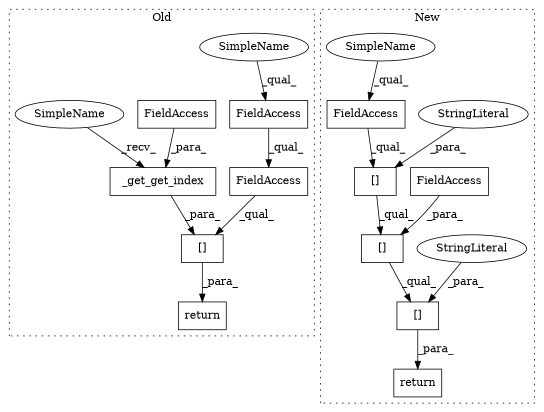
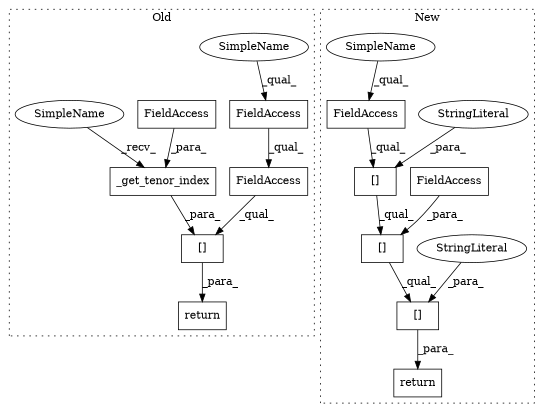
(163, 181) -> (163, 181)
